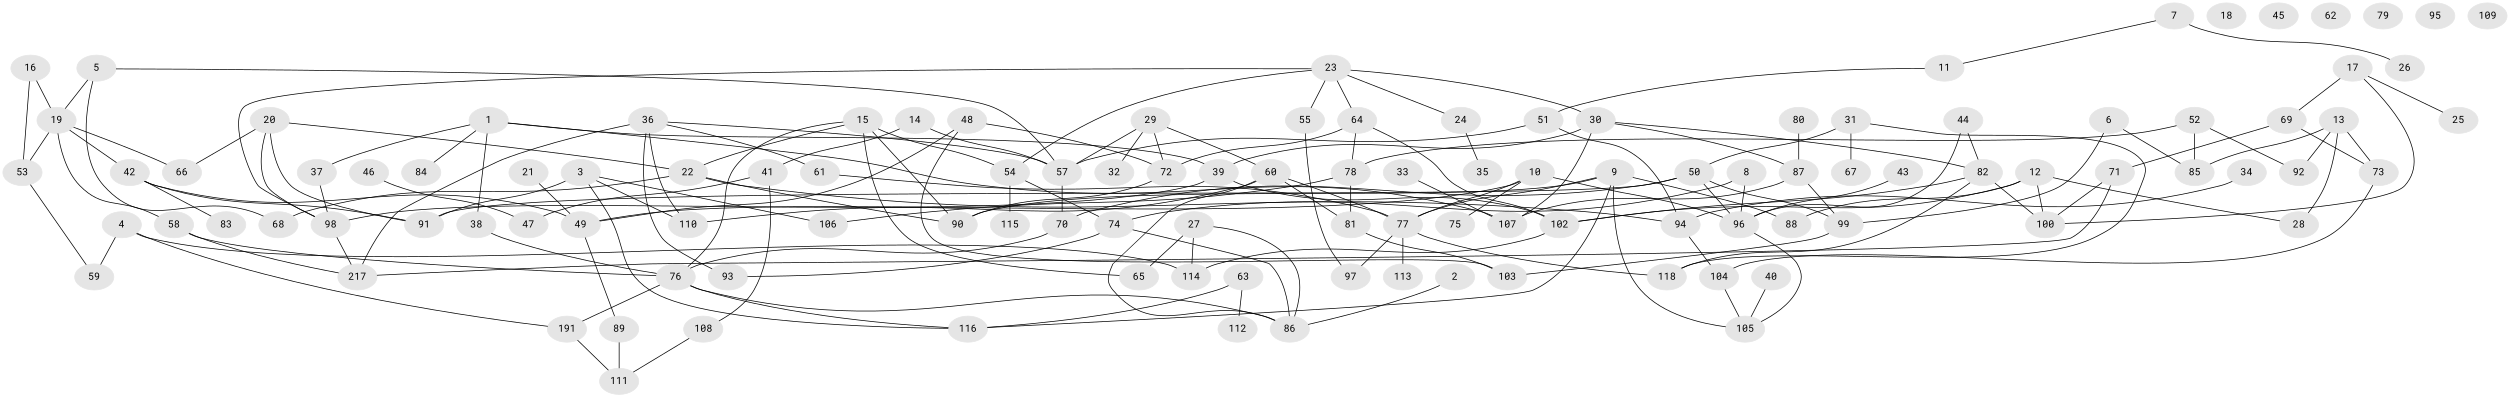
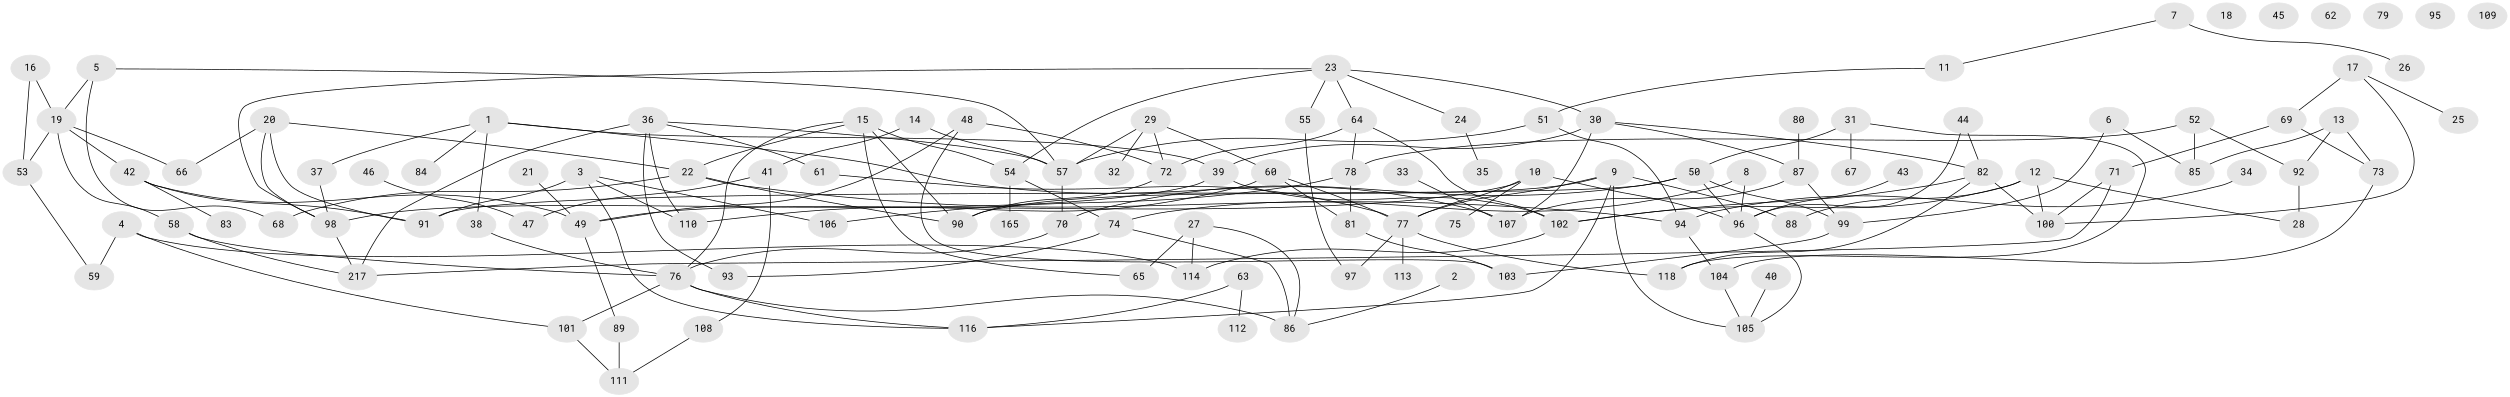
(2329, 175) -> (2299, 199)
(1010, 225) -> (1010, 225)
(1111, 269) -> none
(567, 329) -> (567, 329)
